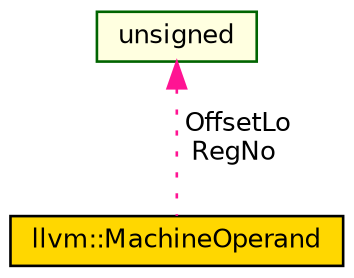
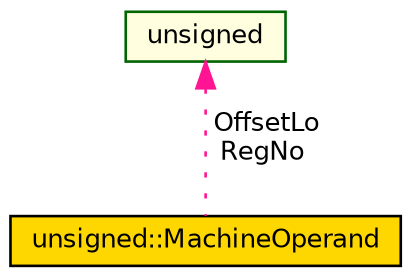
(177, 241) -> (206, 241)
